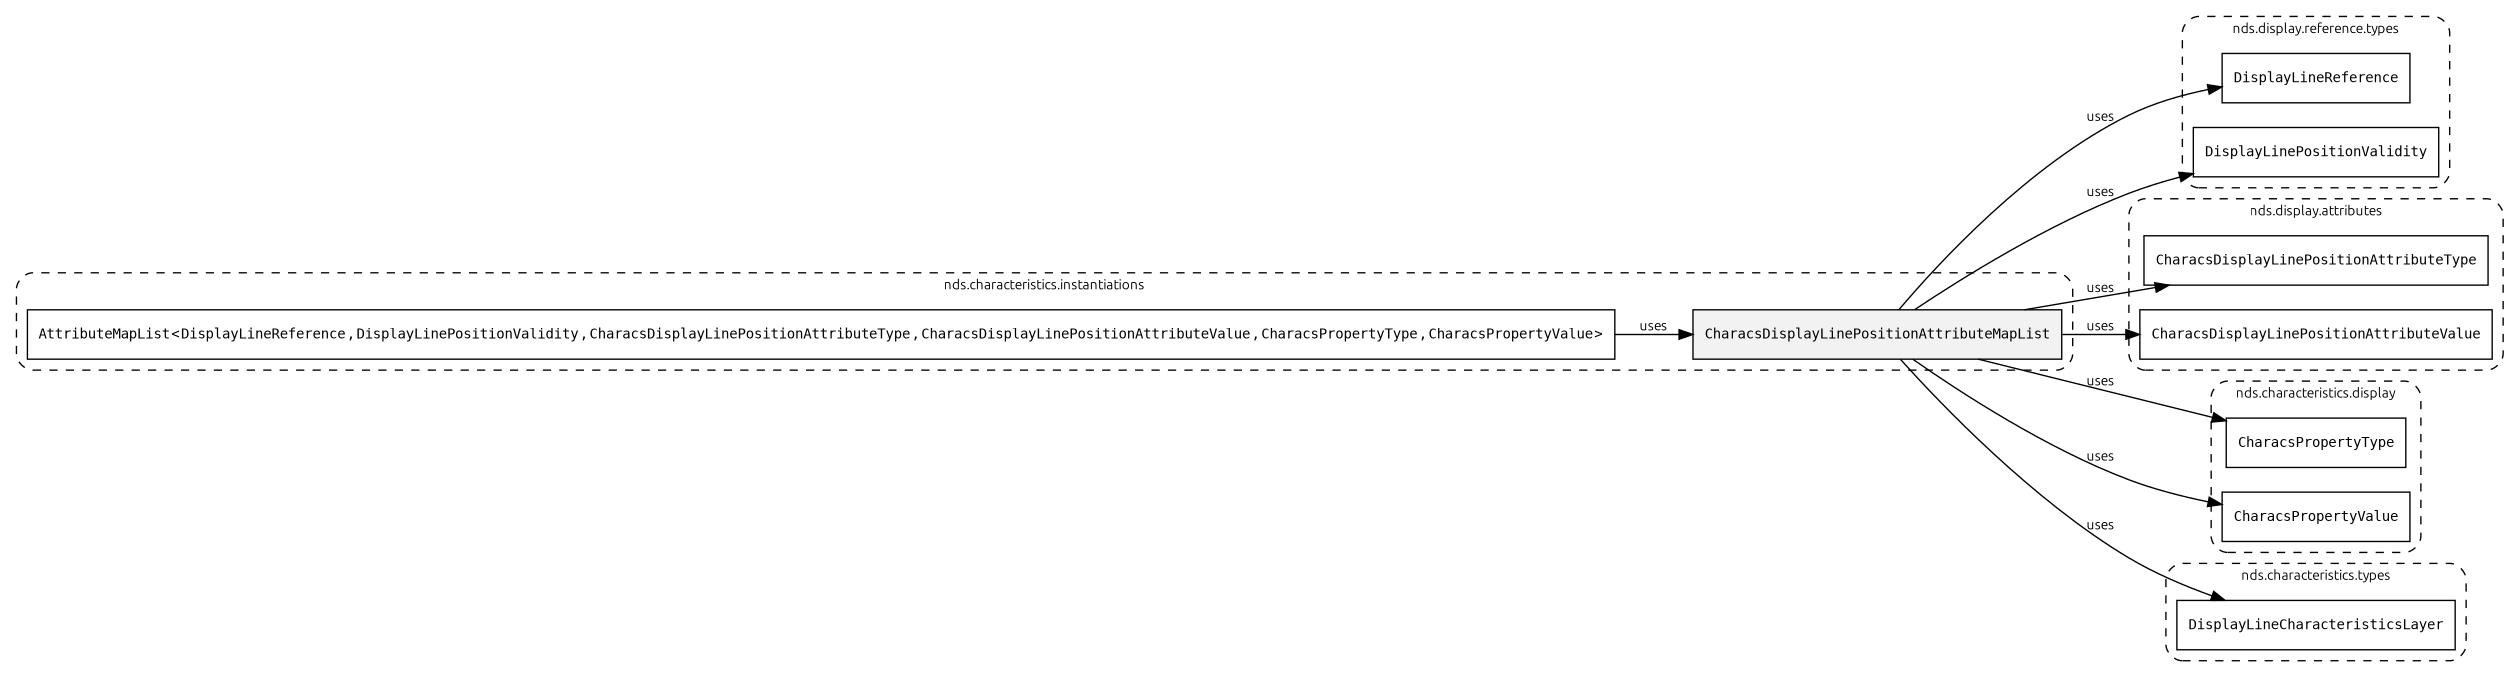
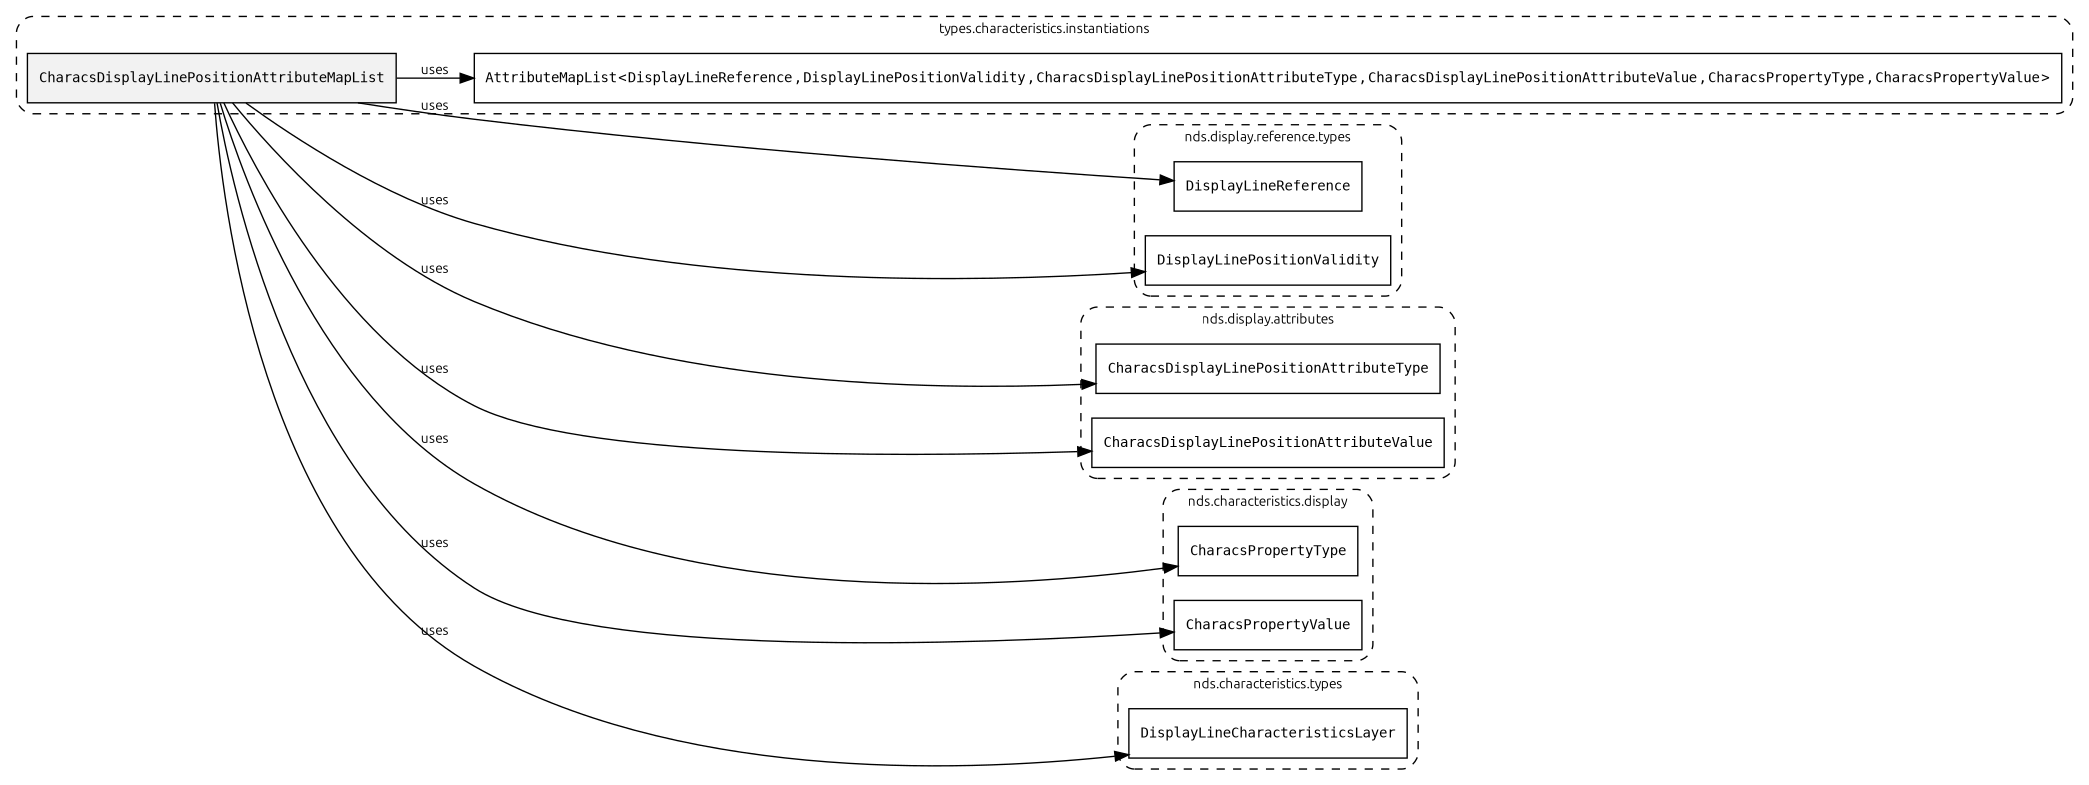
(1045, 286) -> (1045, 29)
(1647, 334) -> (428, 78)
